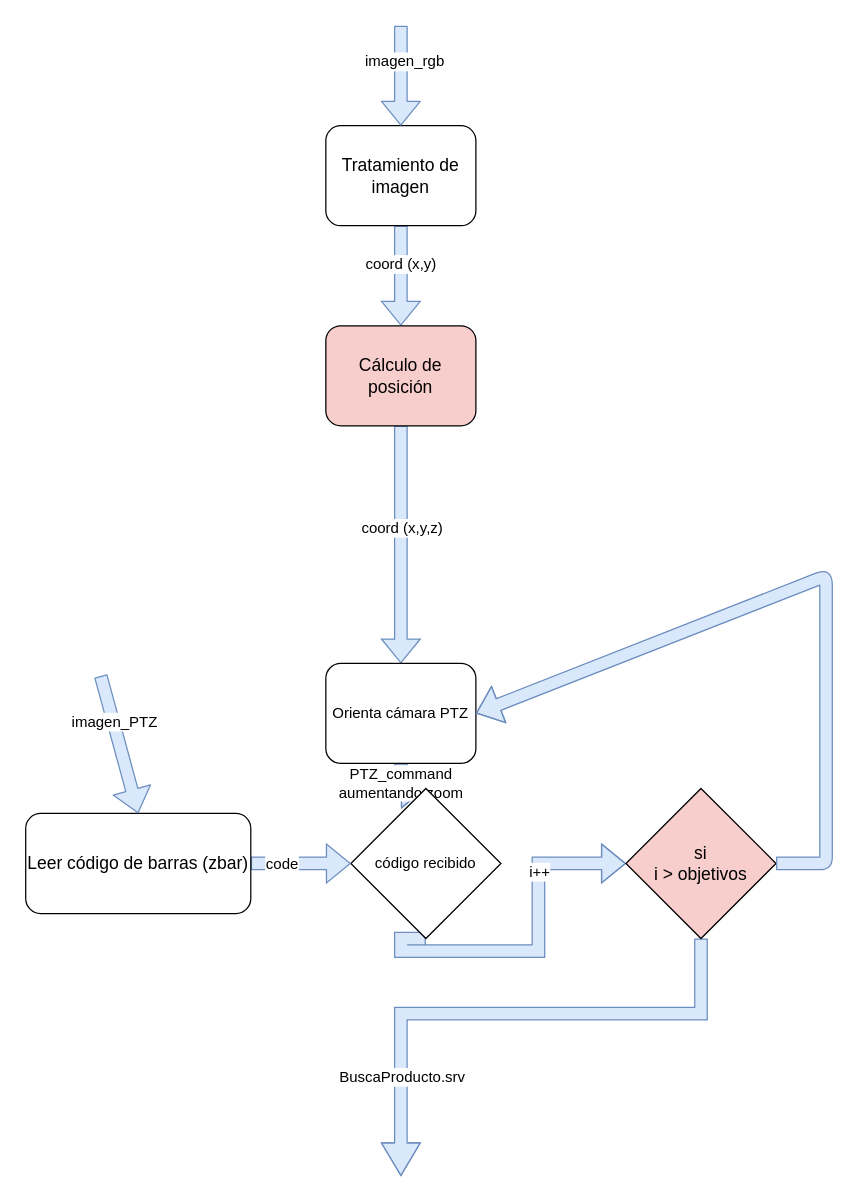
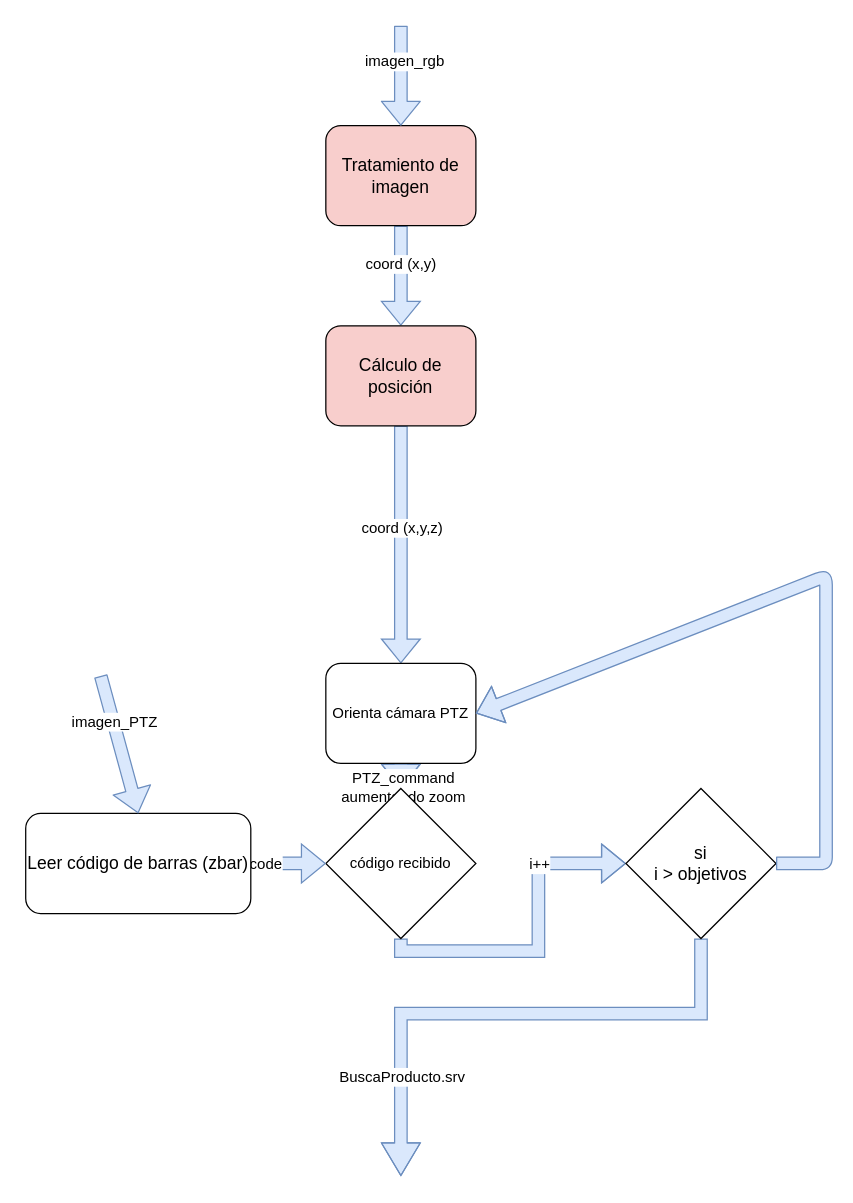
(401, 176) -> (401, 176)
(426, 863) -> (401, 863)
(701, 863) -> (701, 863)
